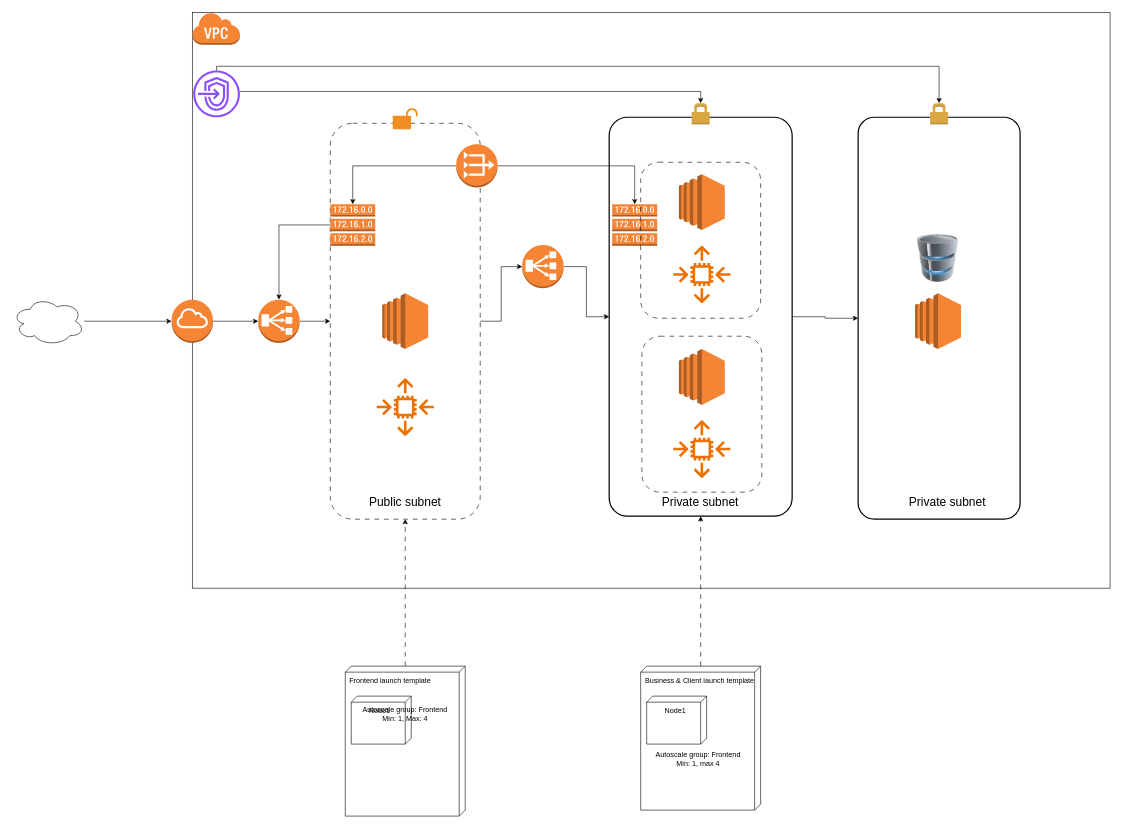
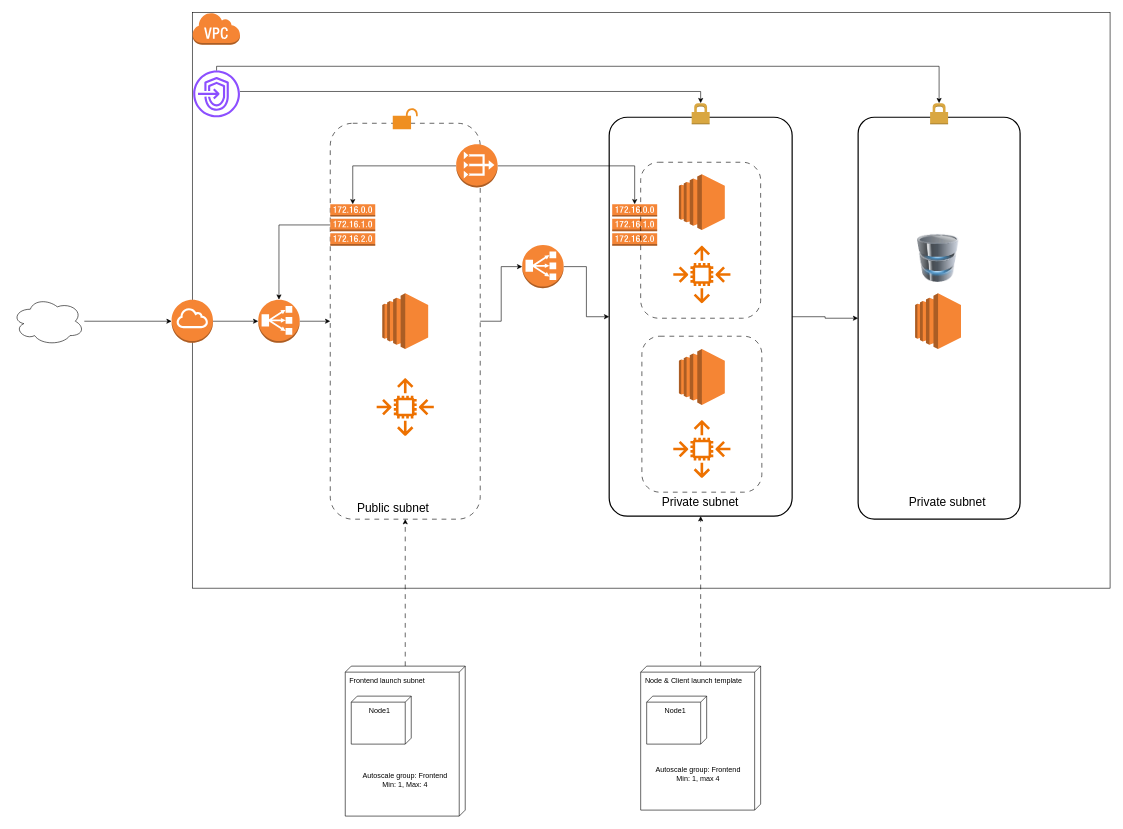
(405, 501) -> (393, 507)
(394, 681) -> (391, 681)
(700, 685) -> (696, 681)
(405, 714) -> (405, 780)
(699, 759) -> (699, 774)
